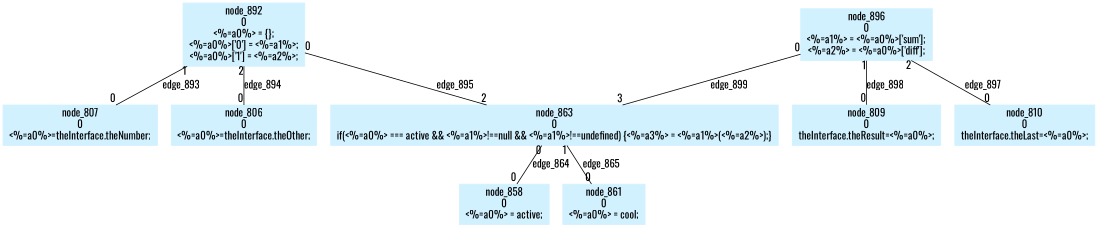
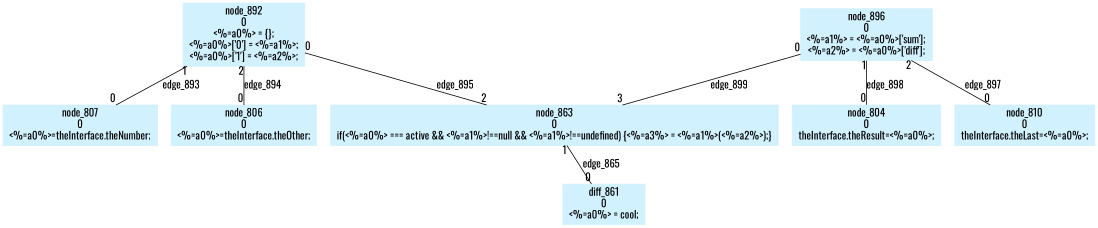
(867, 125) -> (867, 125)
(504, 204) -> none
(604, 204) -> (604, 204)
